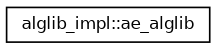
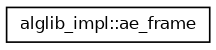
(108, 25) -> (108, 25)
